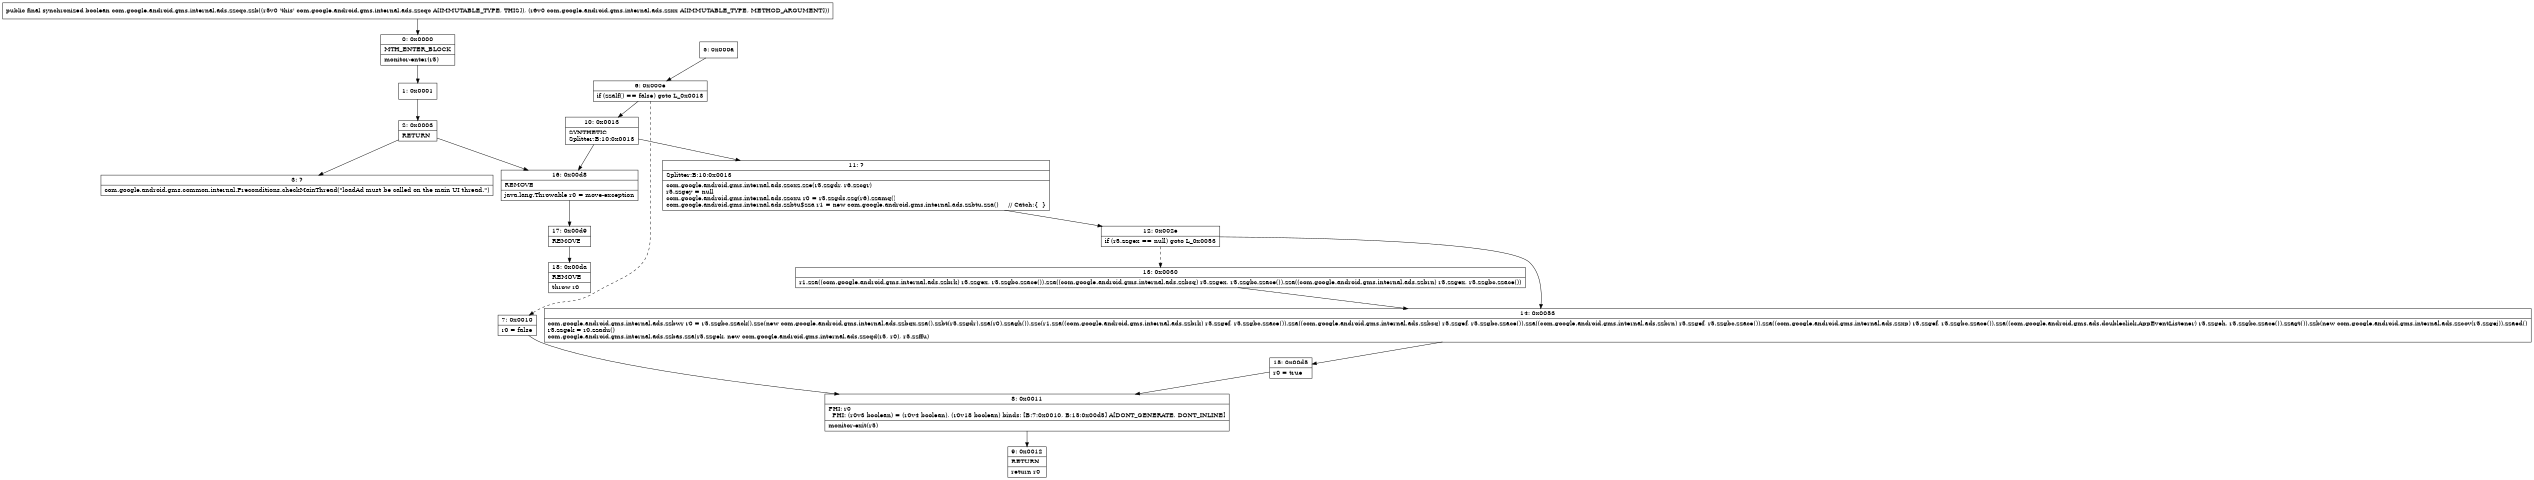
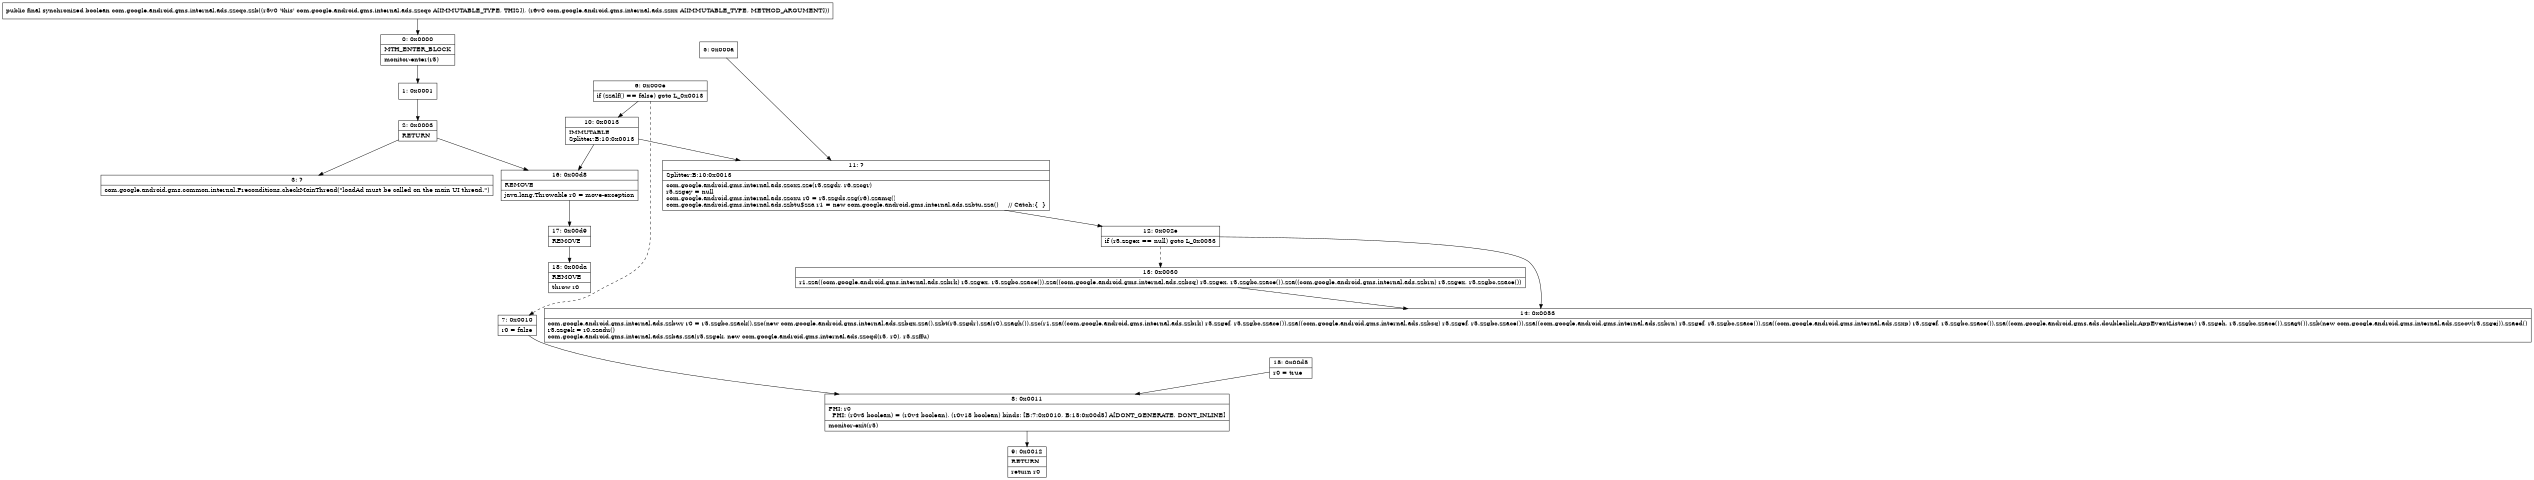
(688, 68) -> (777, 108)
(588, 133) -> (589, 133)
(1379, 353) -> none
